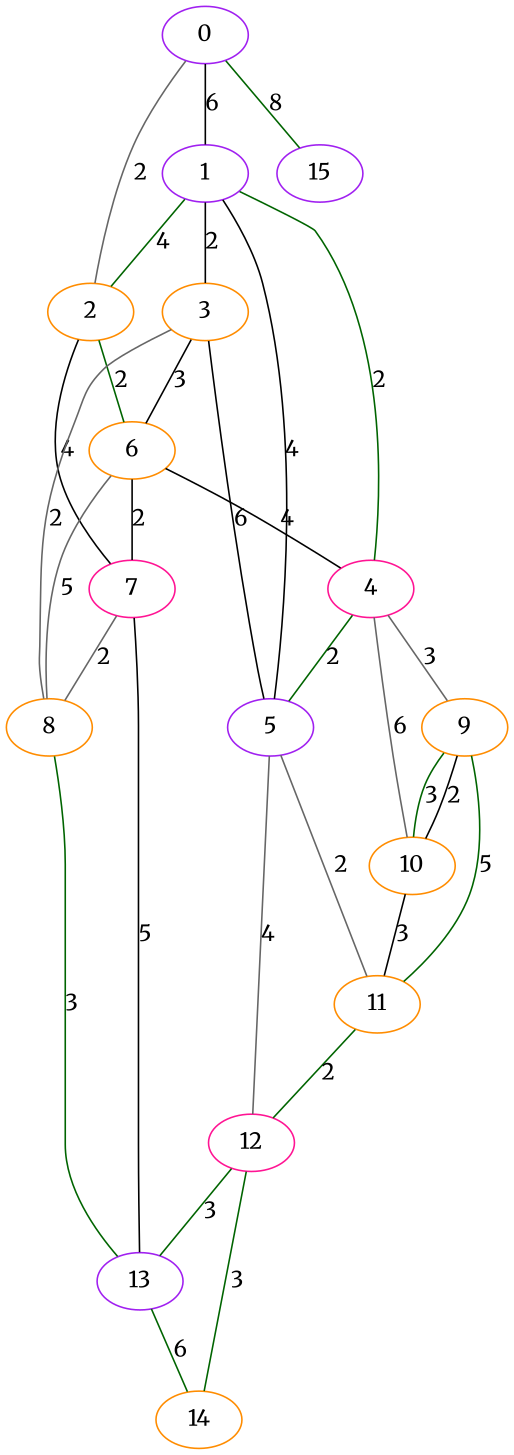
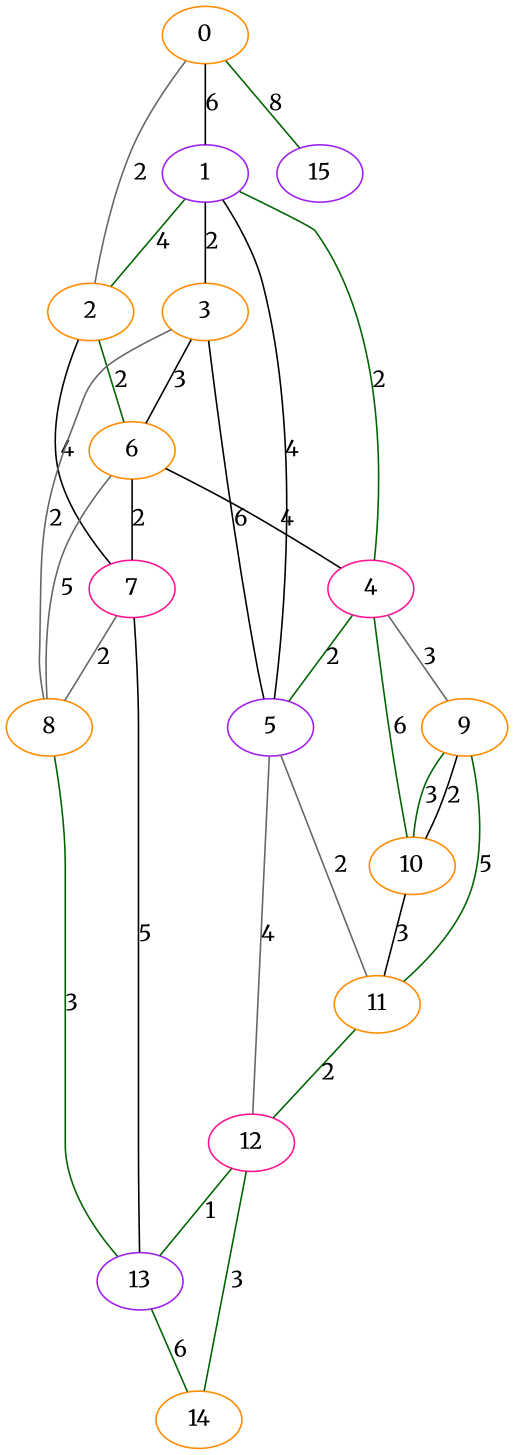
(205, 35) -> (205, 35)
(389, 728) -> (389, 728)
(211, 1212) -> (211, 1212)
